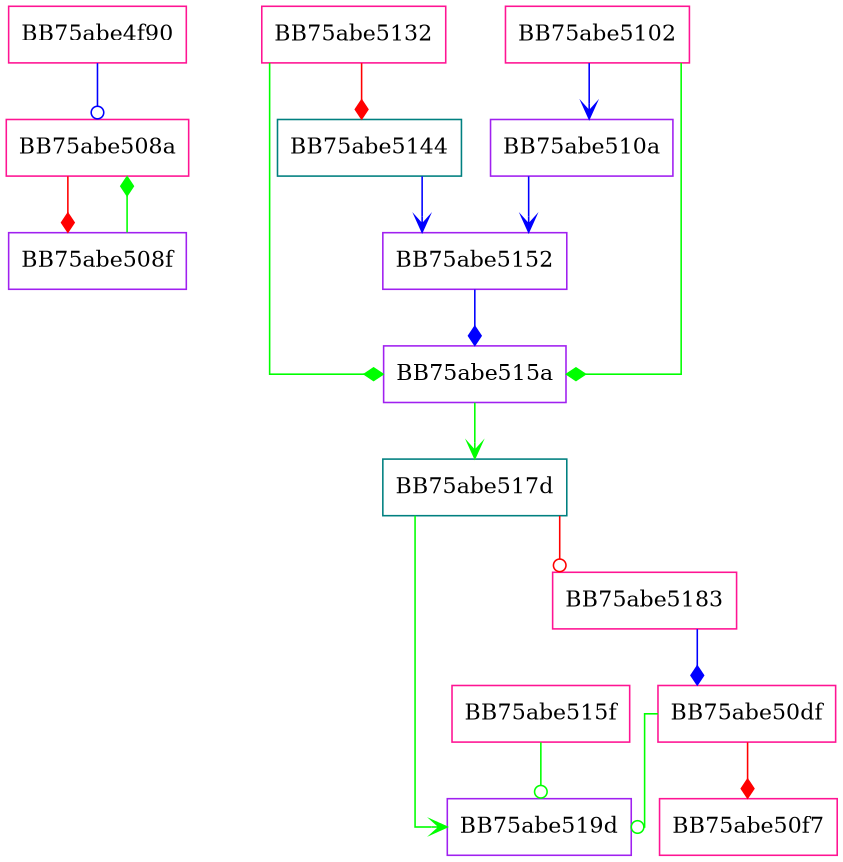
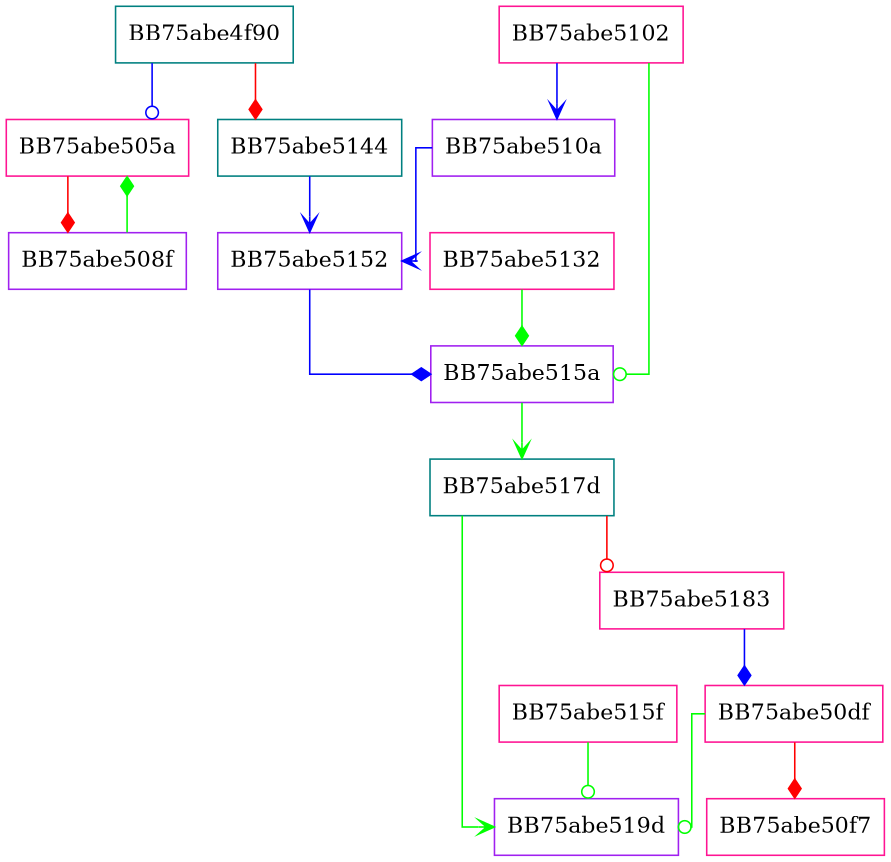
(97, 35) -> (204, 35)
(362, 82) -> (255, 82)
(97, 148) -> (97, 148)
(681, 266) -> (649, 230)
